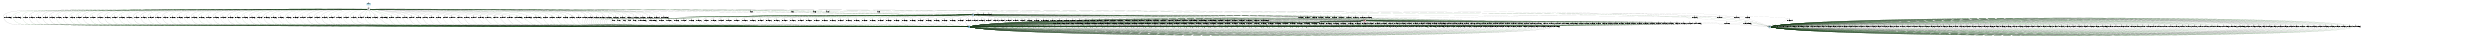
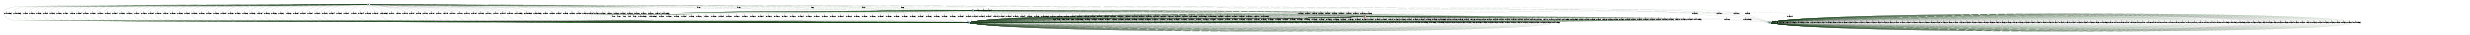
(369, 4) -> none
